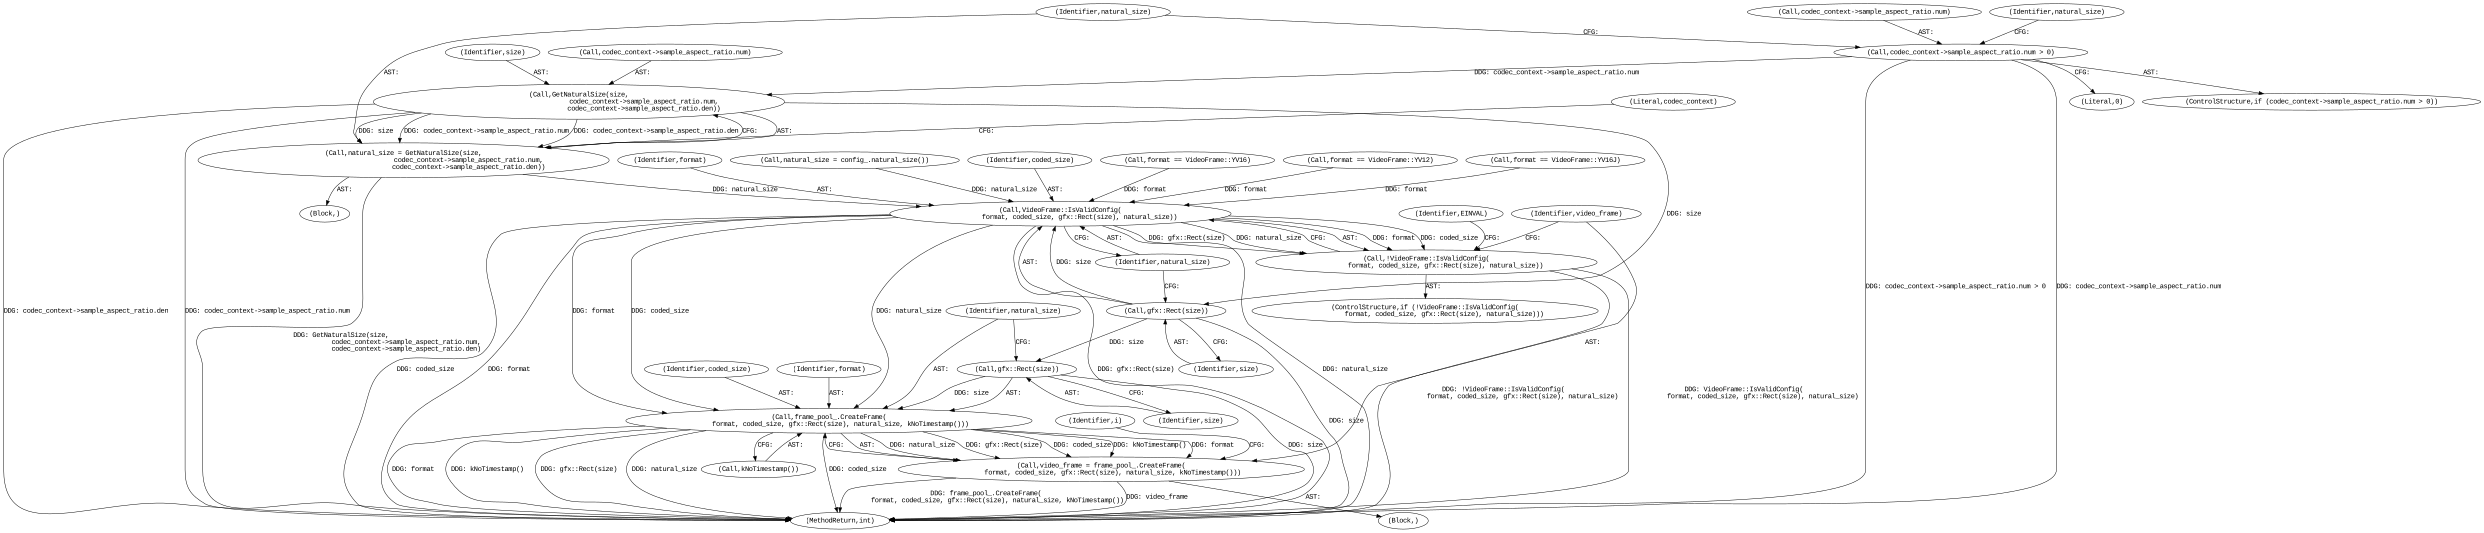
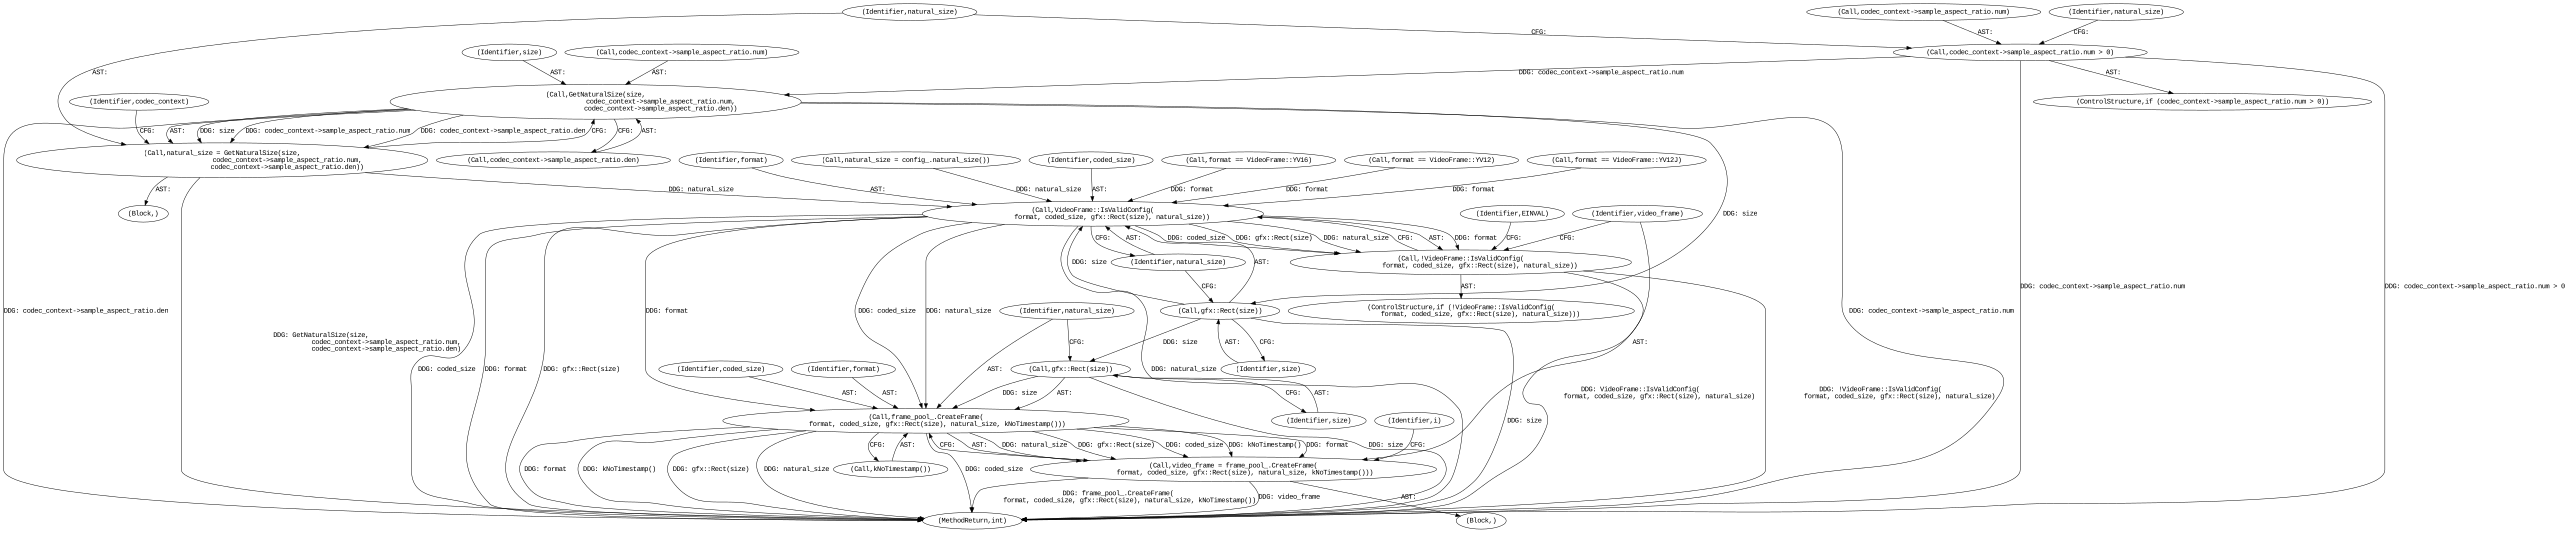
(1673, 102) -> (139, 102)
(2102, 102) -> none
none -> (553, 160)
(1555, 160) -> (1617, 160)
